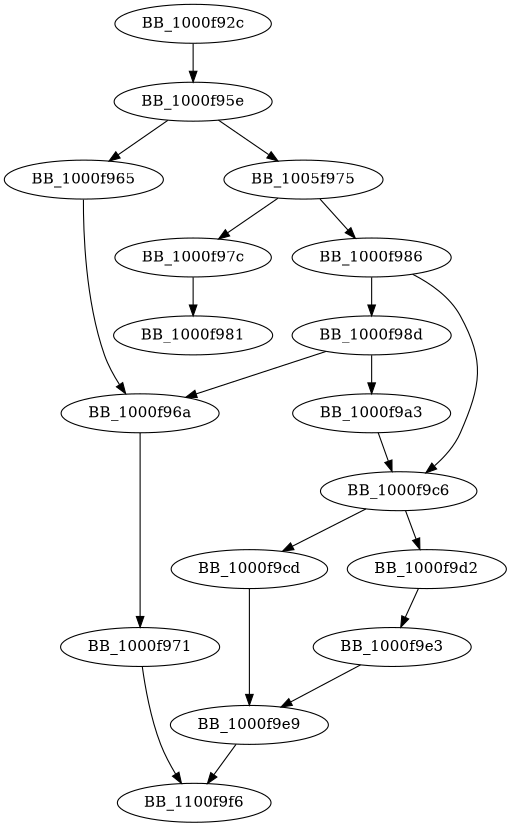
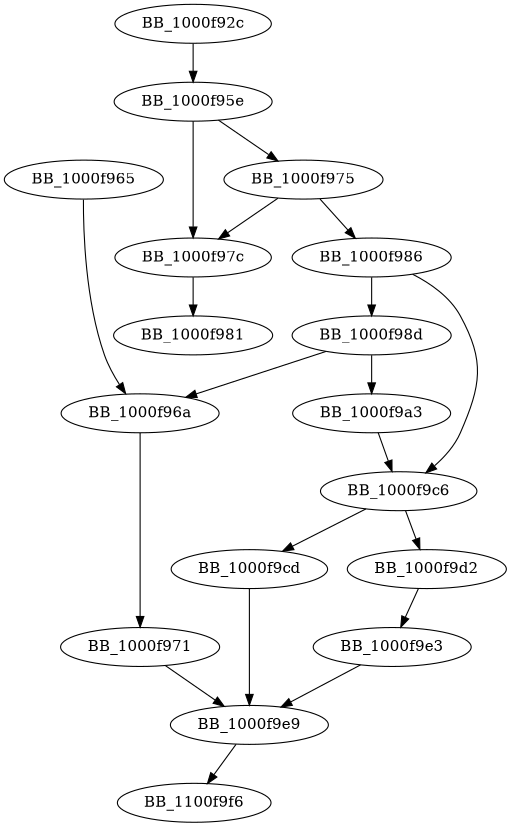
(143, 138) -> (193, 174)
(303, 180) -> (303, 180)
(153, 722) -> (190, 683)
